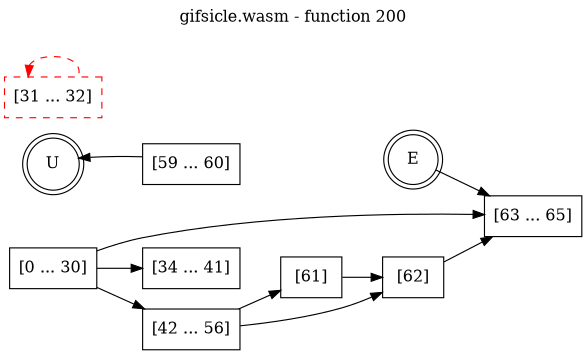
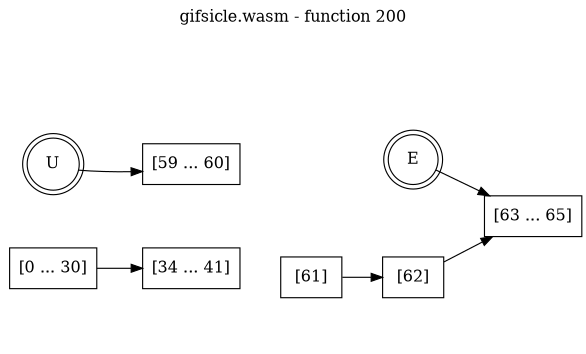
(53, 97) -> none
(116, 157) -> (105, 172)
(283, 220) -> none
(191, 329) -> none
